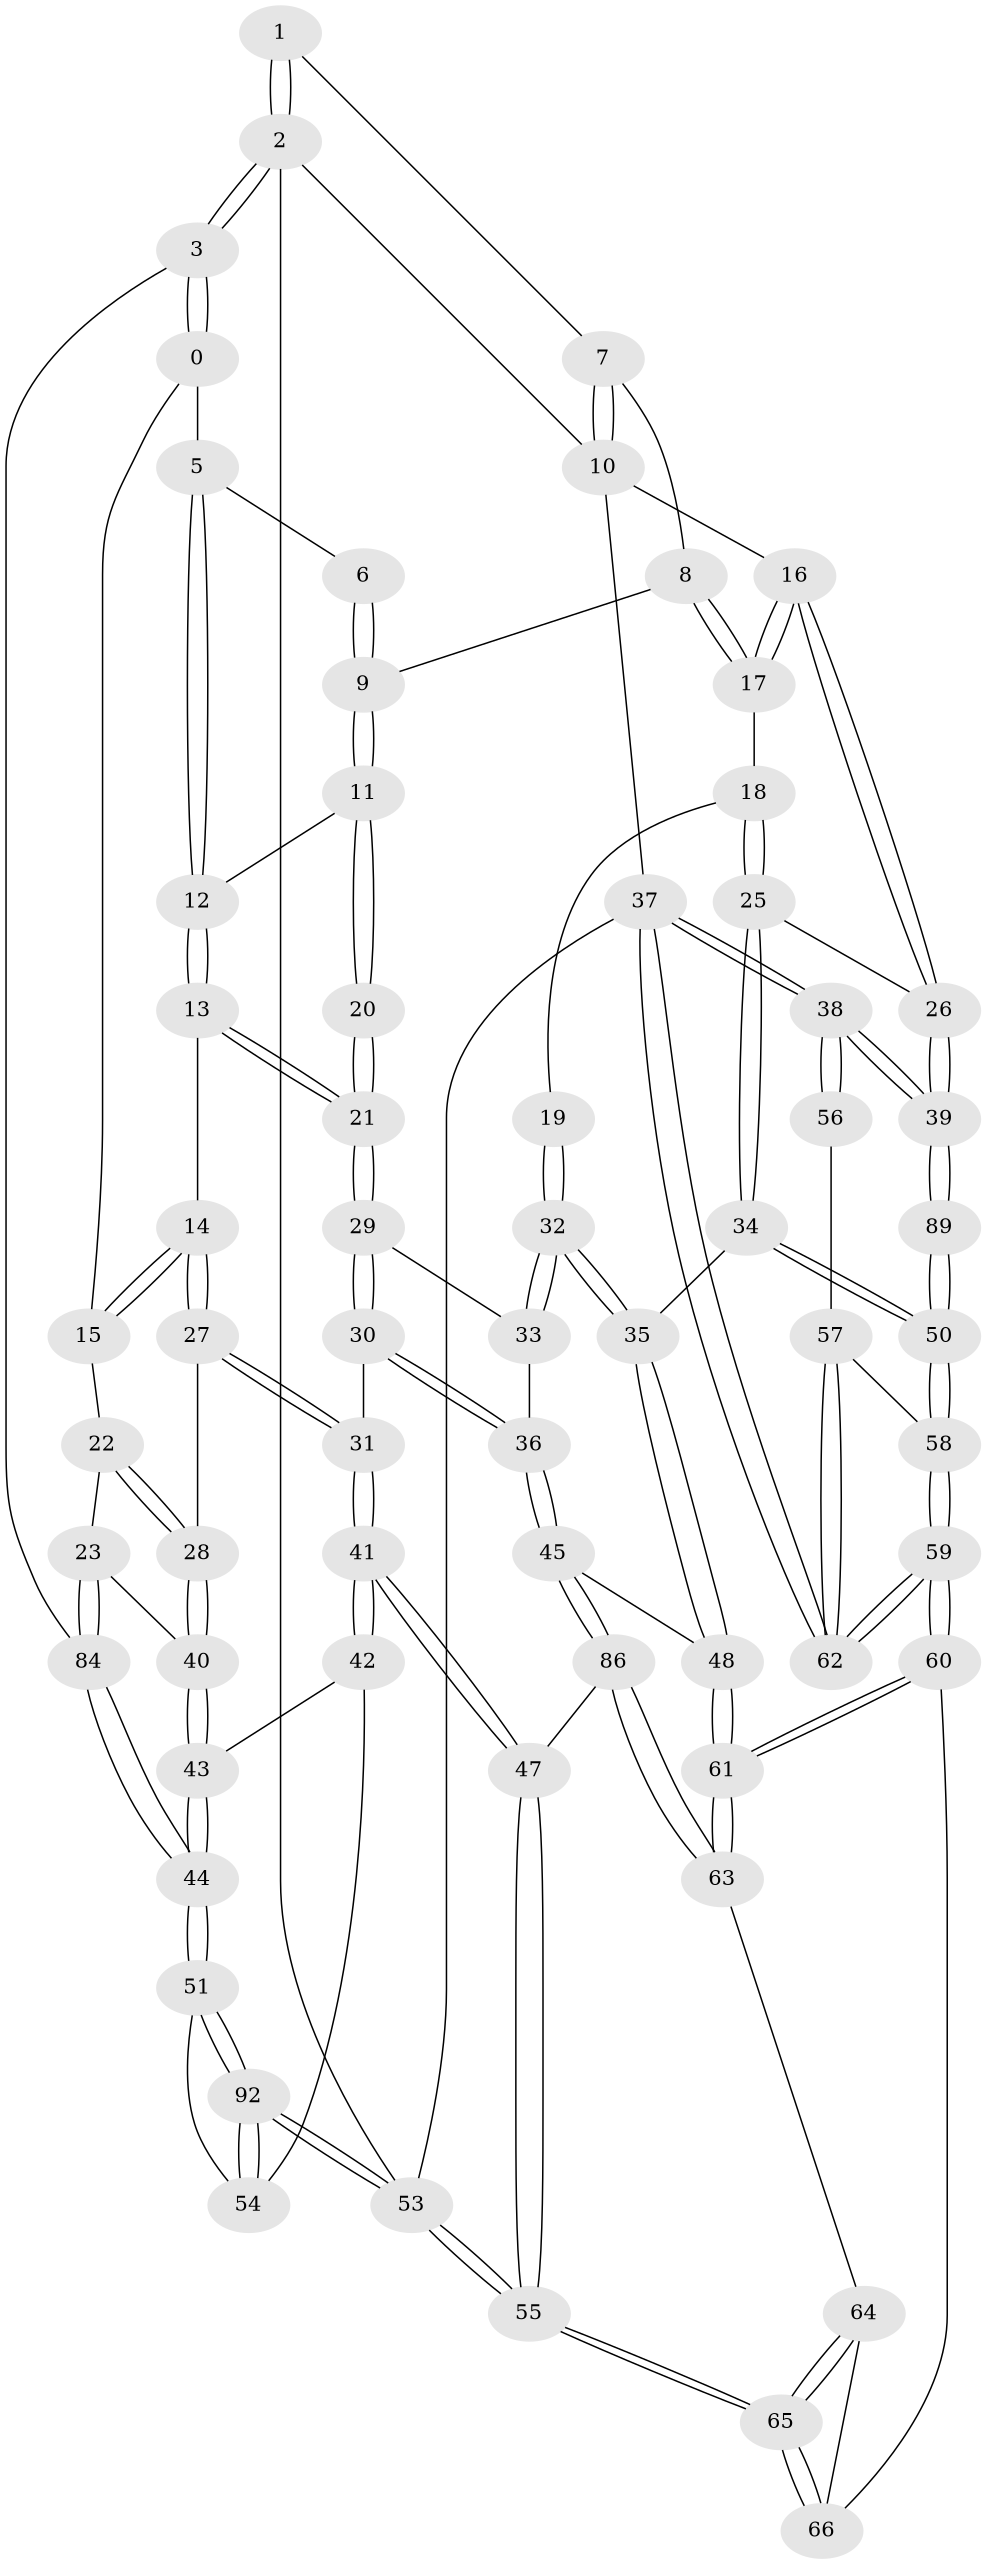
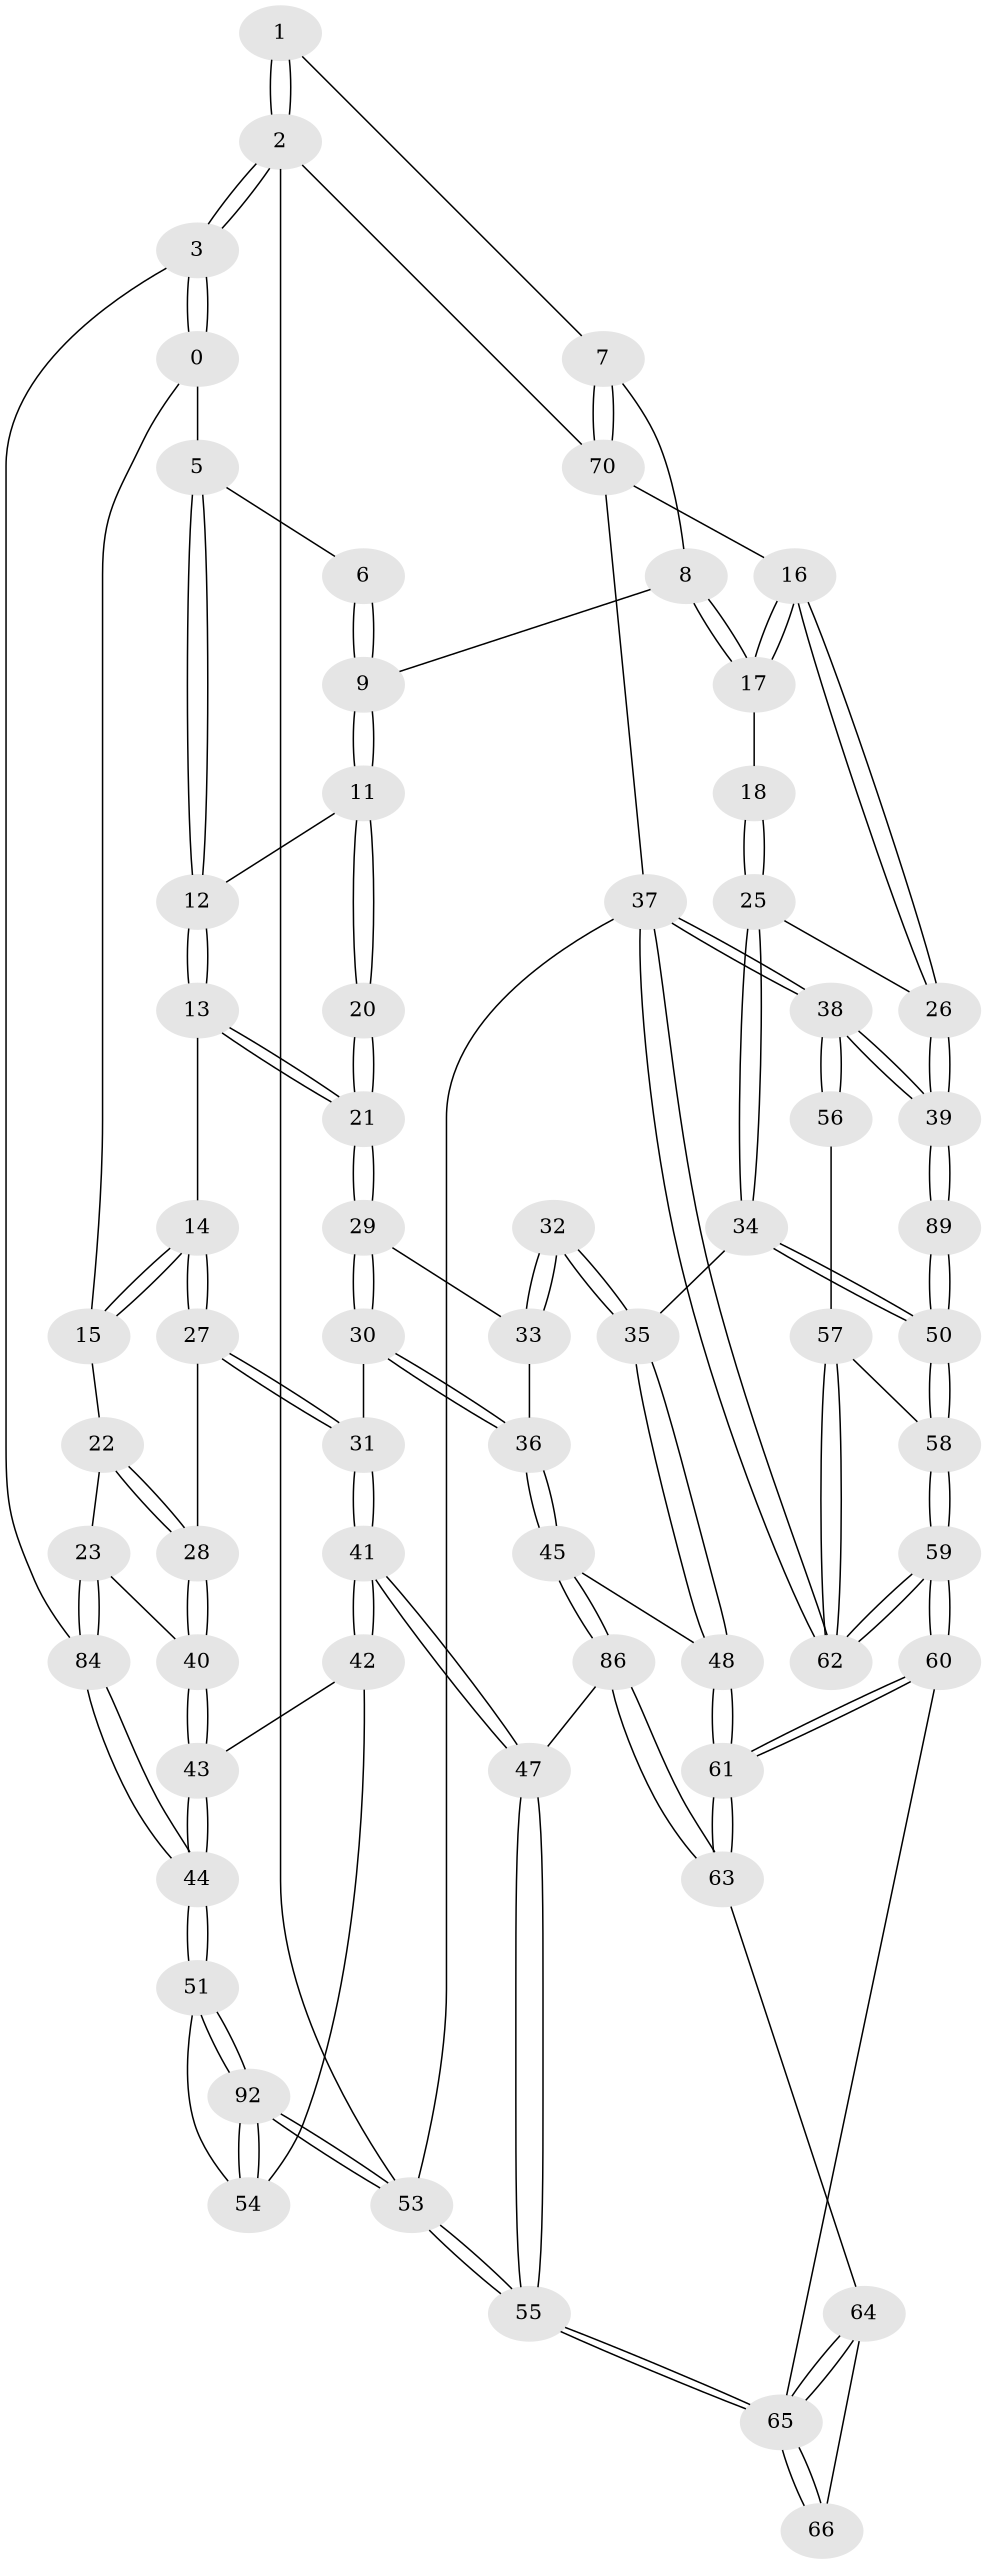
(603, 468) -> (603, 468)
(554, 1119) -> none
(947, 2114) -> (861, 2042)
